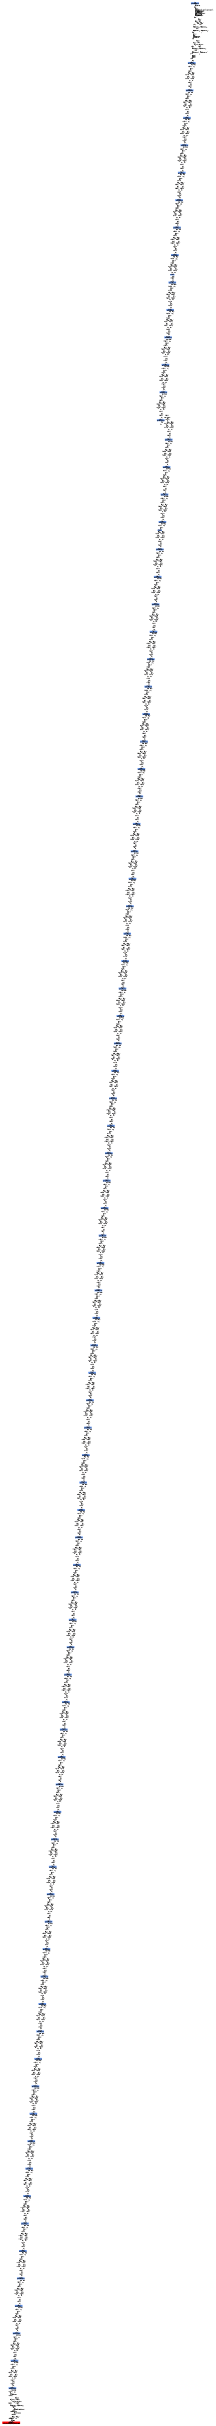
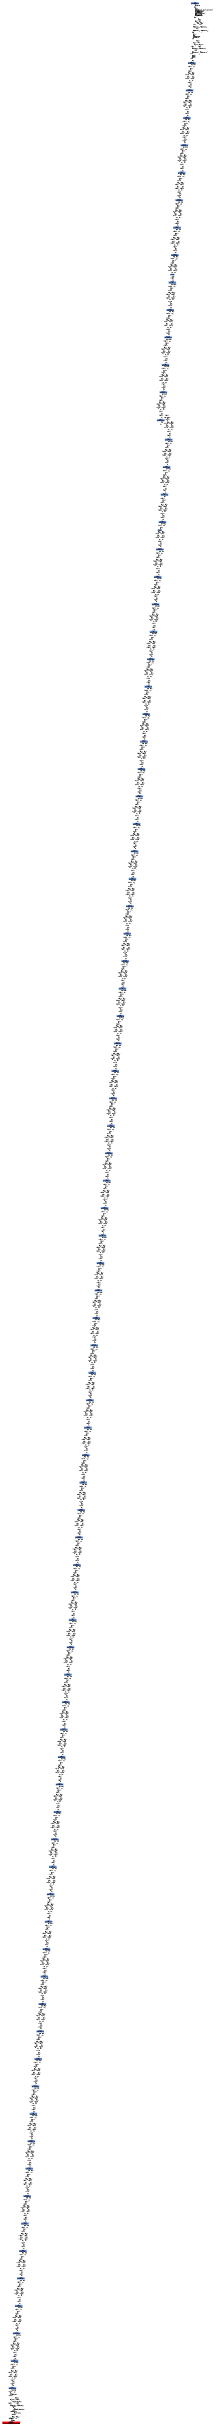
(167, 499) -> none
